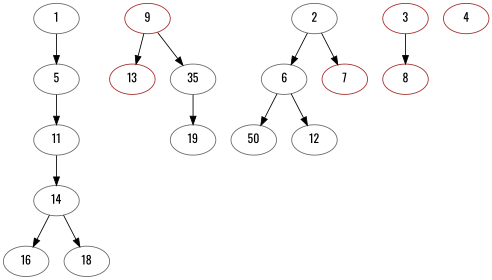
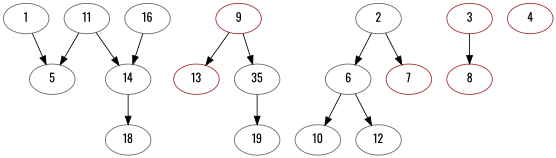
(56, 105) -> (72, 45)
(254, 140) -> (318, 140)
(43, 227) -> (139, 45)
